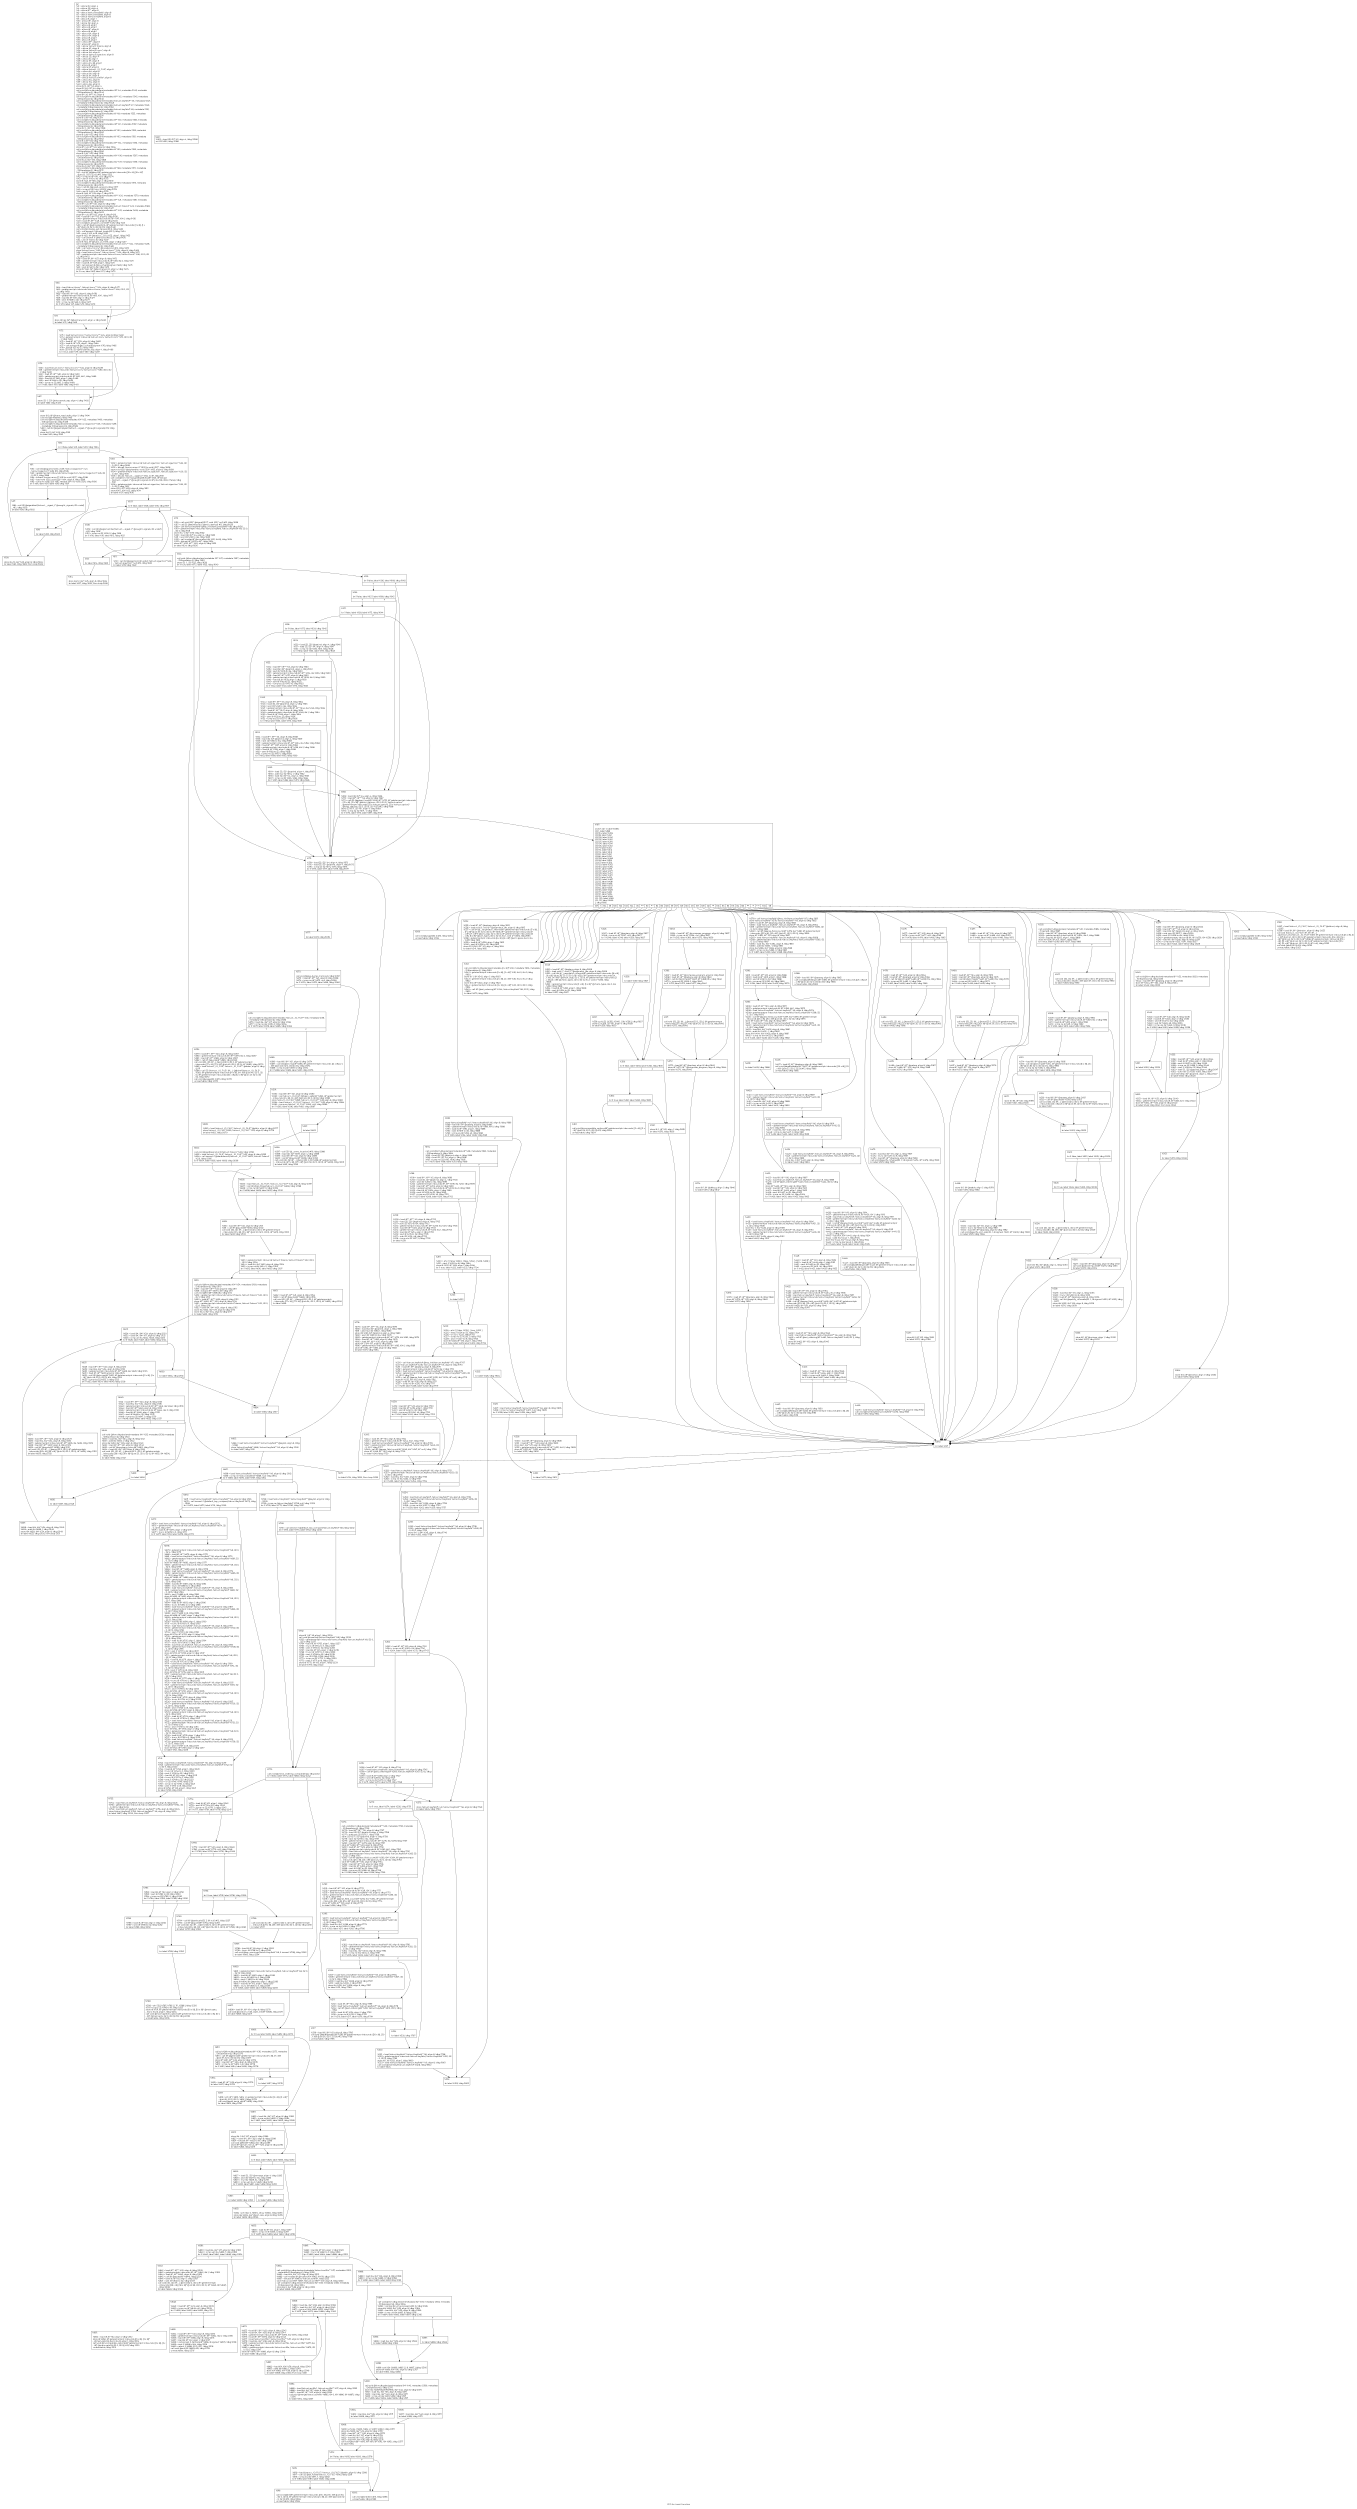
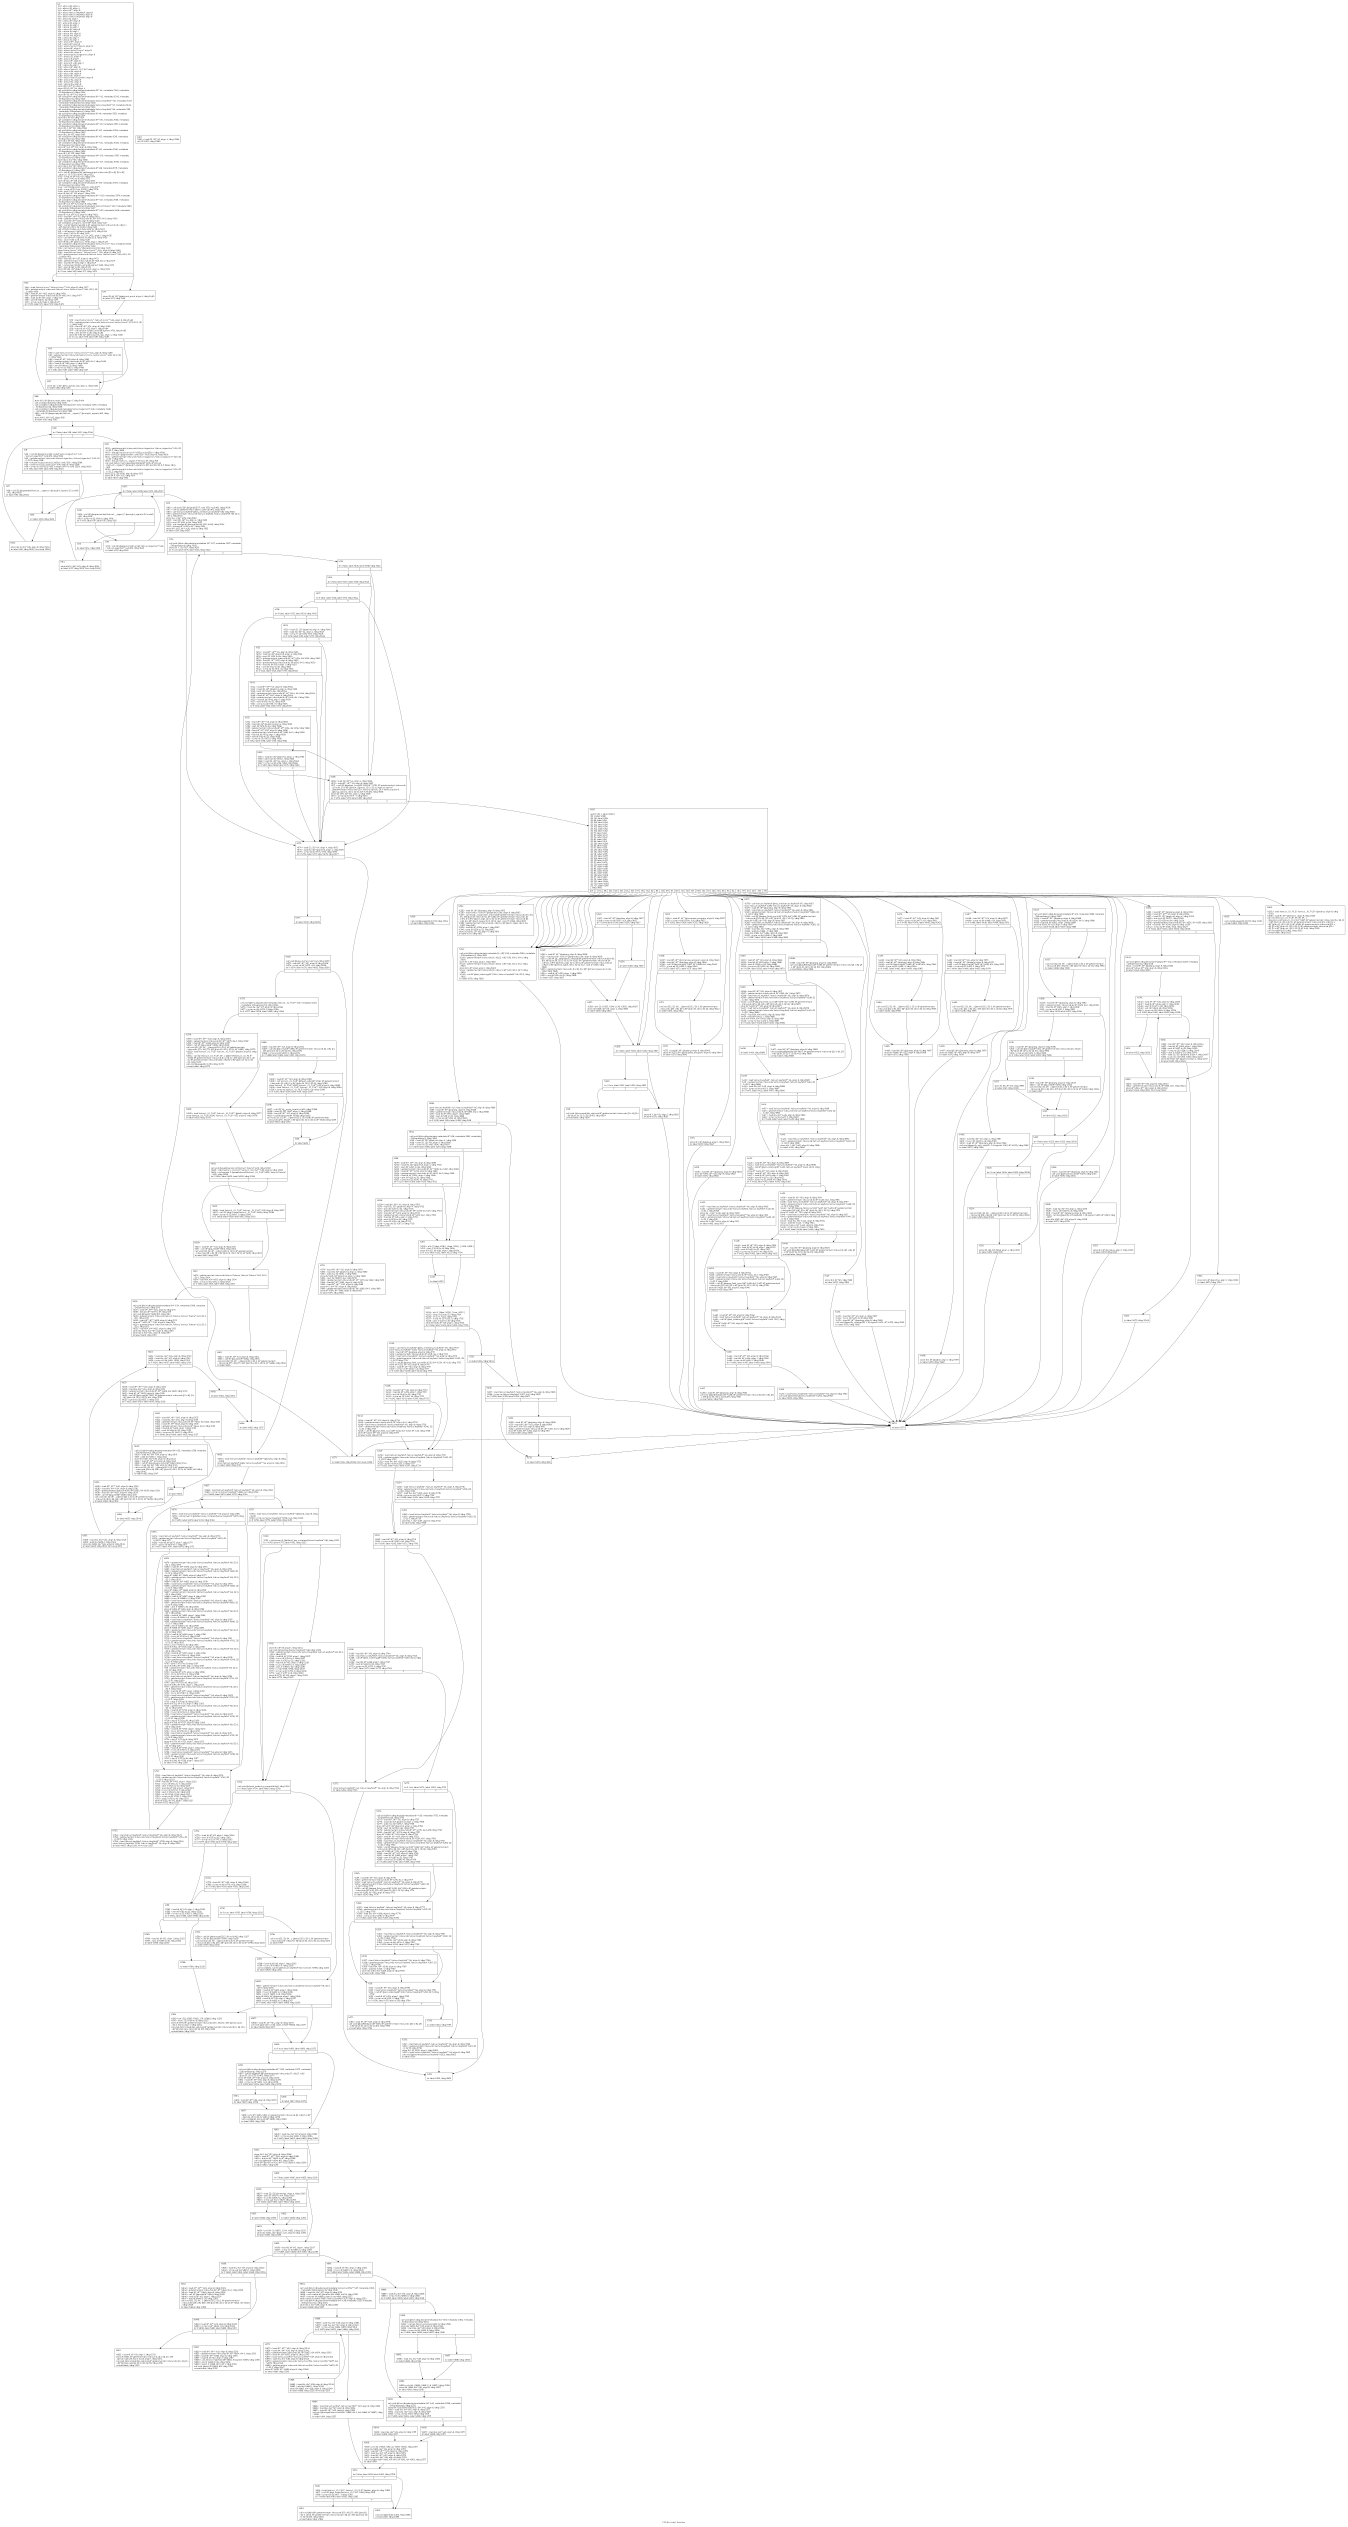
(74, 311) -> (36, 353)
(1049, 931) -> (1047, 916)
(785, 1132) -> (780, 1117)
(309, 1138) -> (301, 1130)
